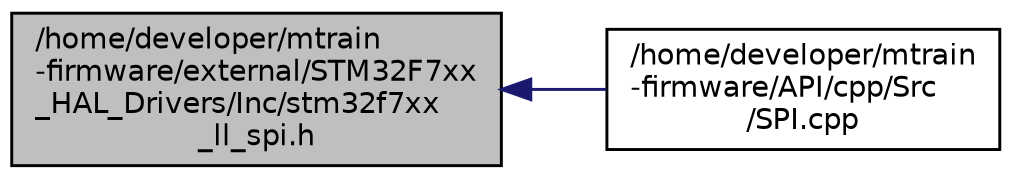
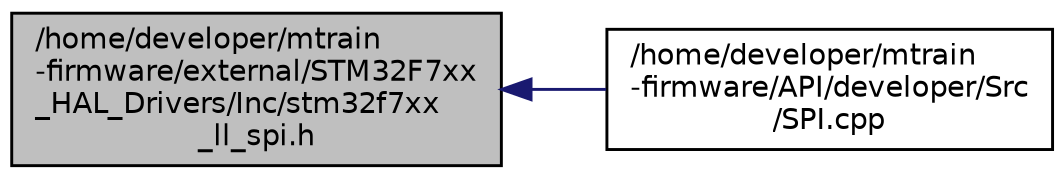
(803, 89) -> (830, 89)
